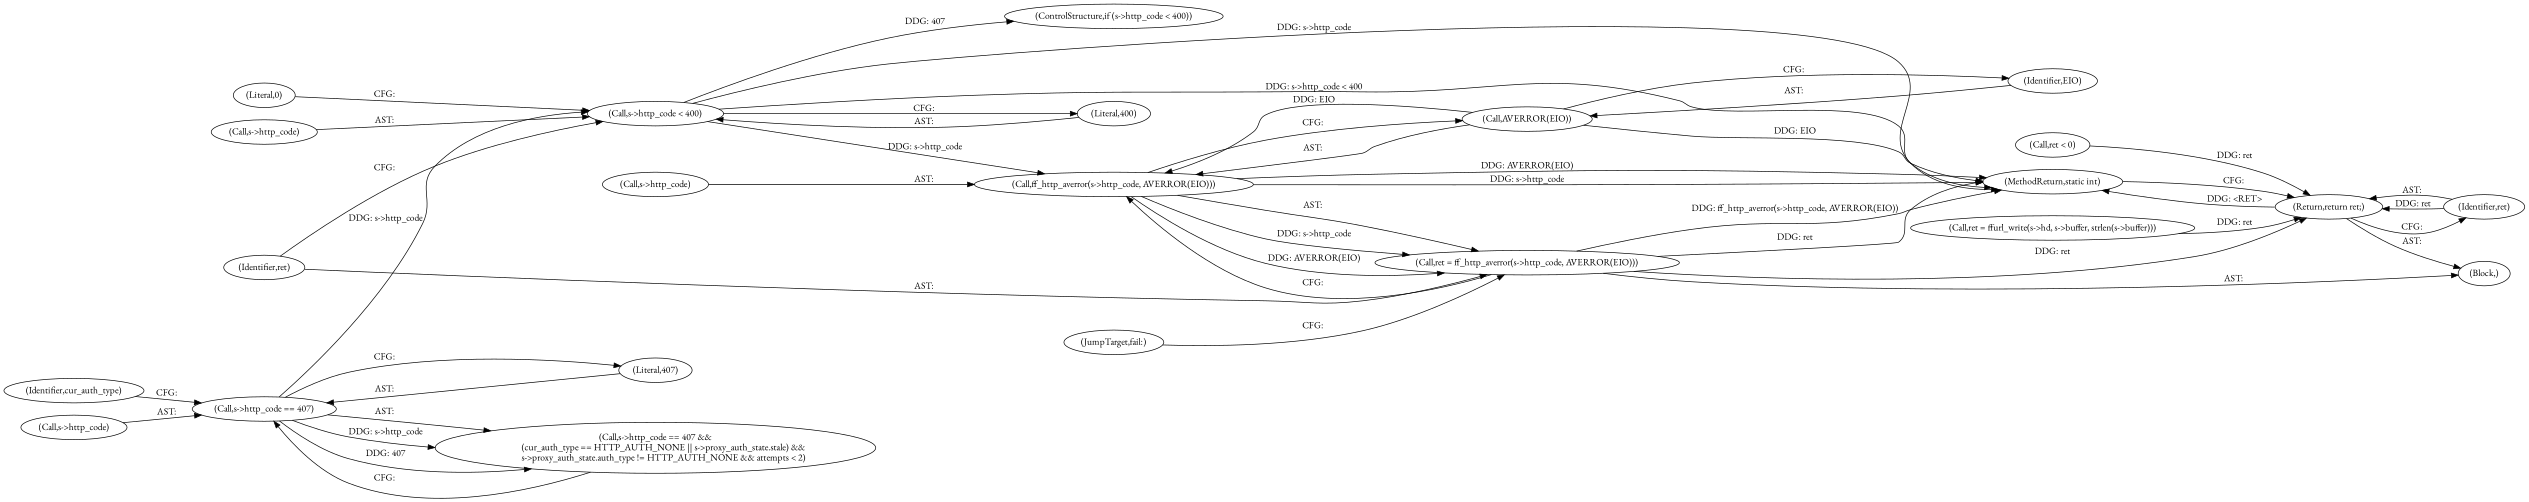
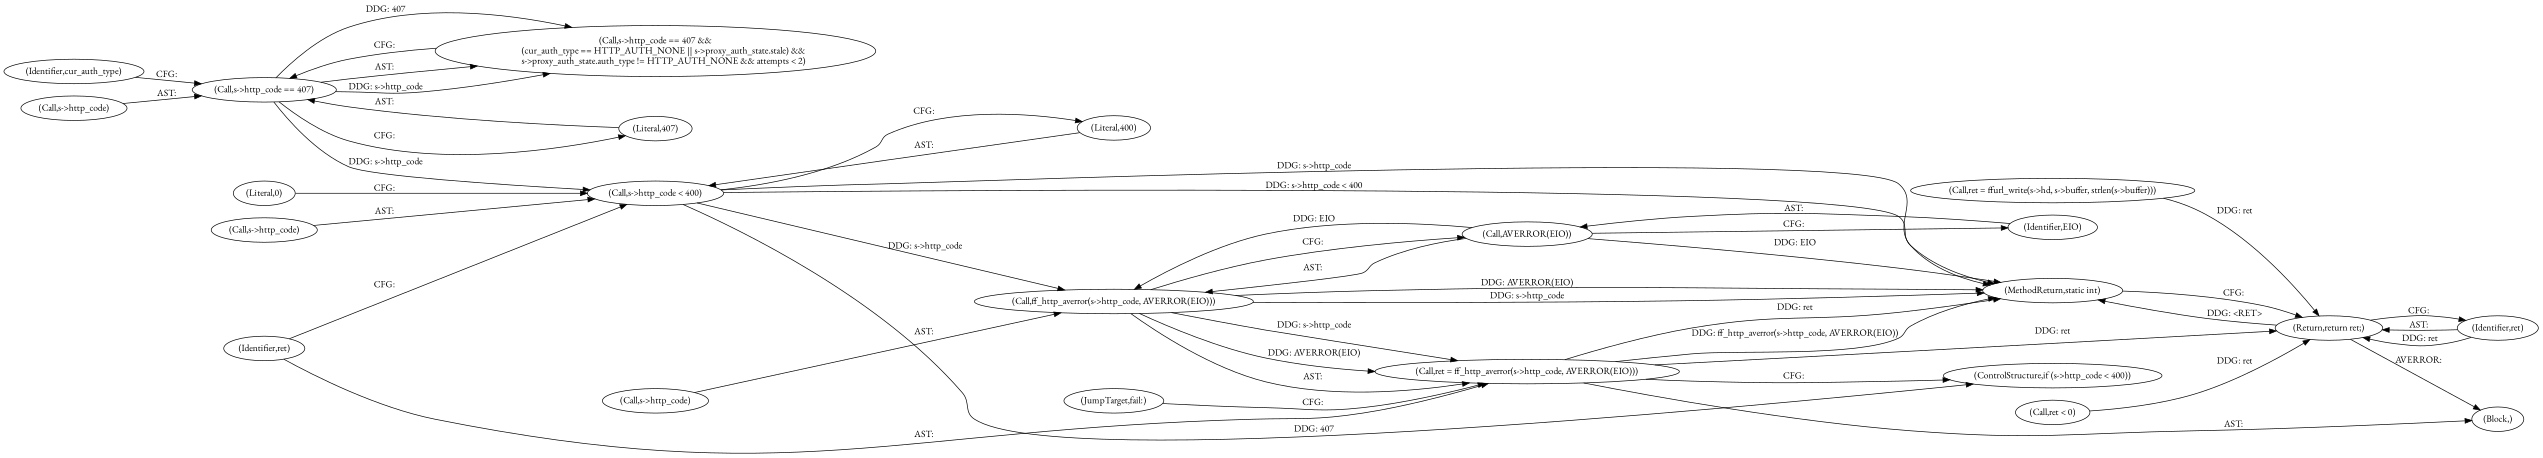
(2413, 241) -> (2420, 360)
(1299, 295) -> (1794, 383)
